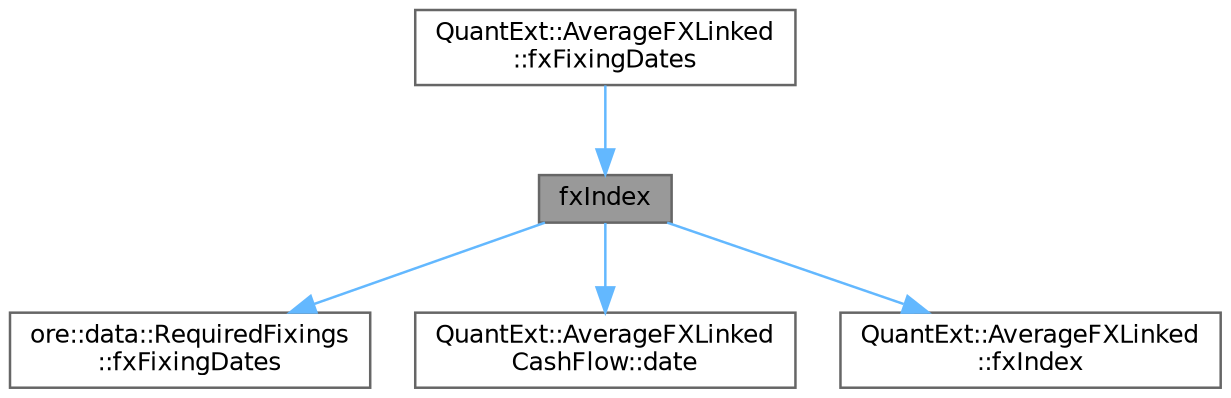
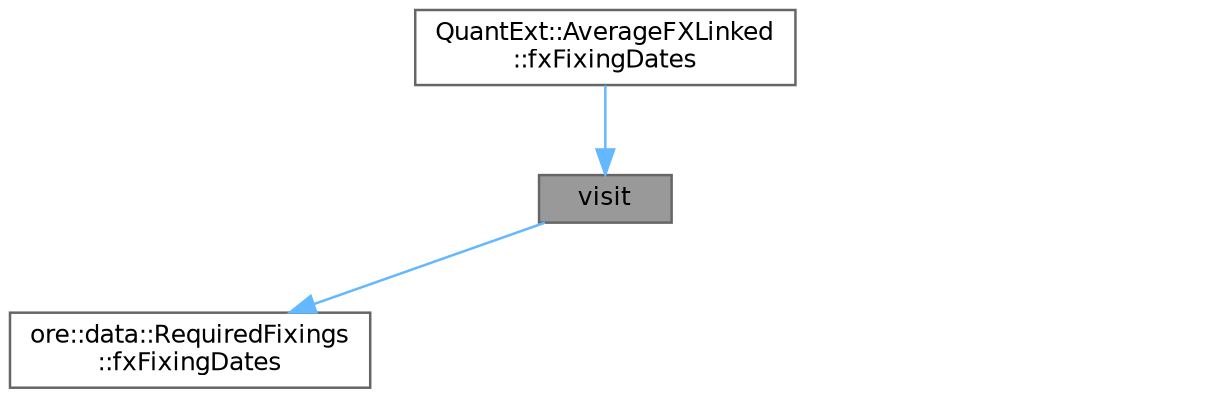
(605, 199) -> (605, 199)
(605, 350) -> none
(1031, 350) -> none
